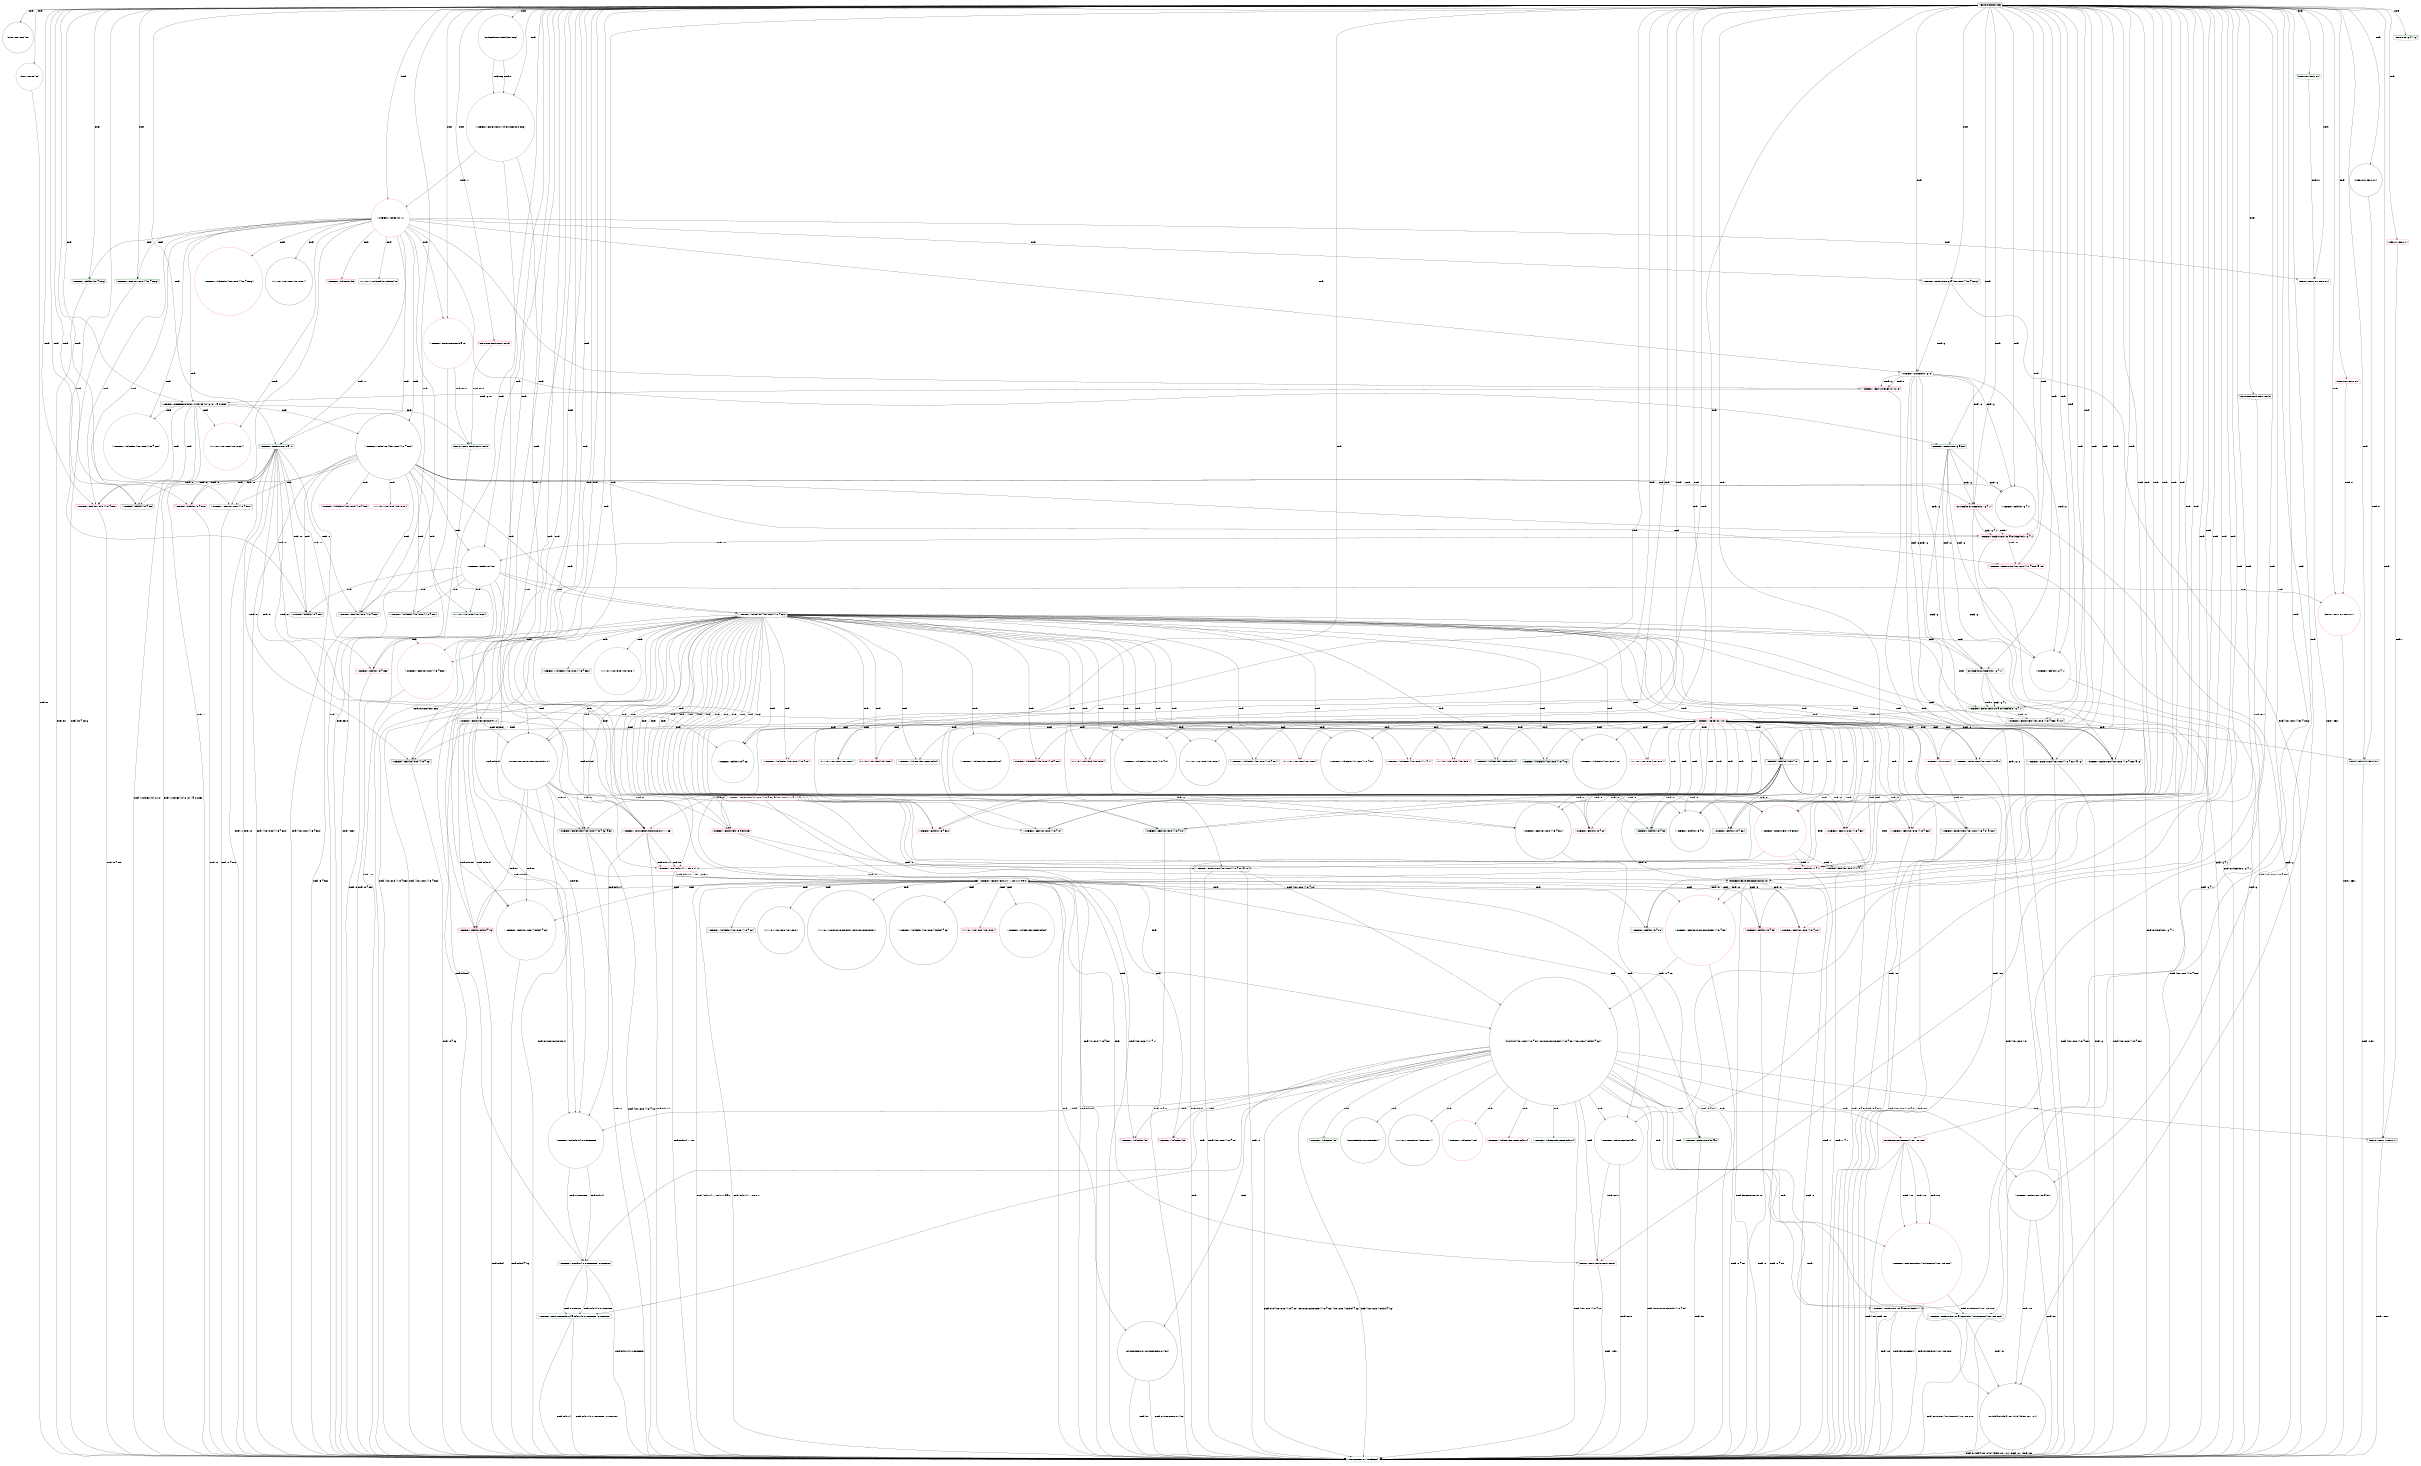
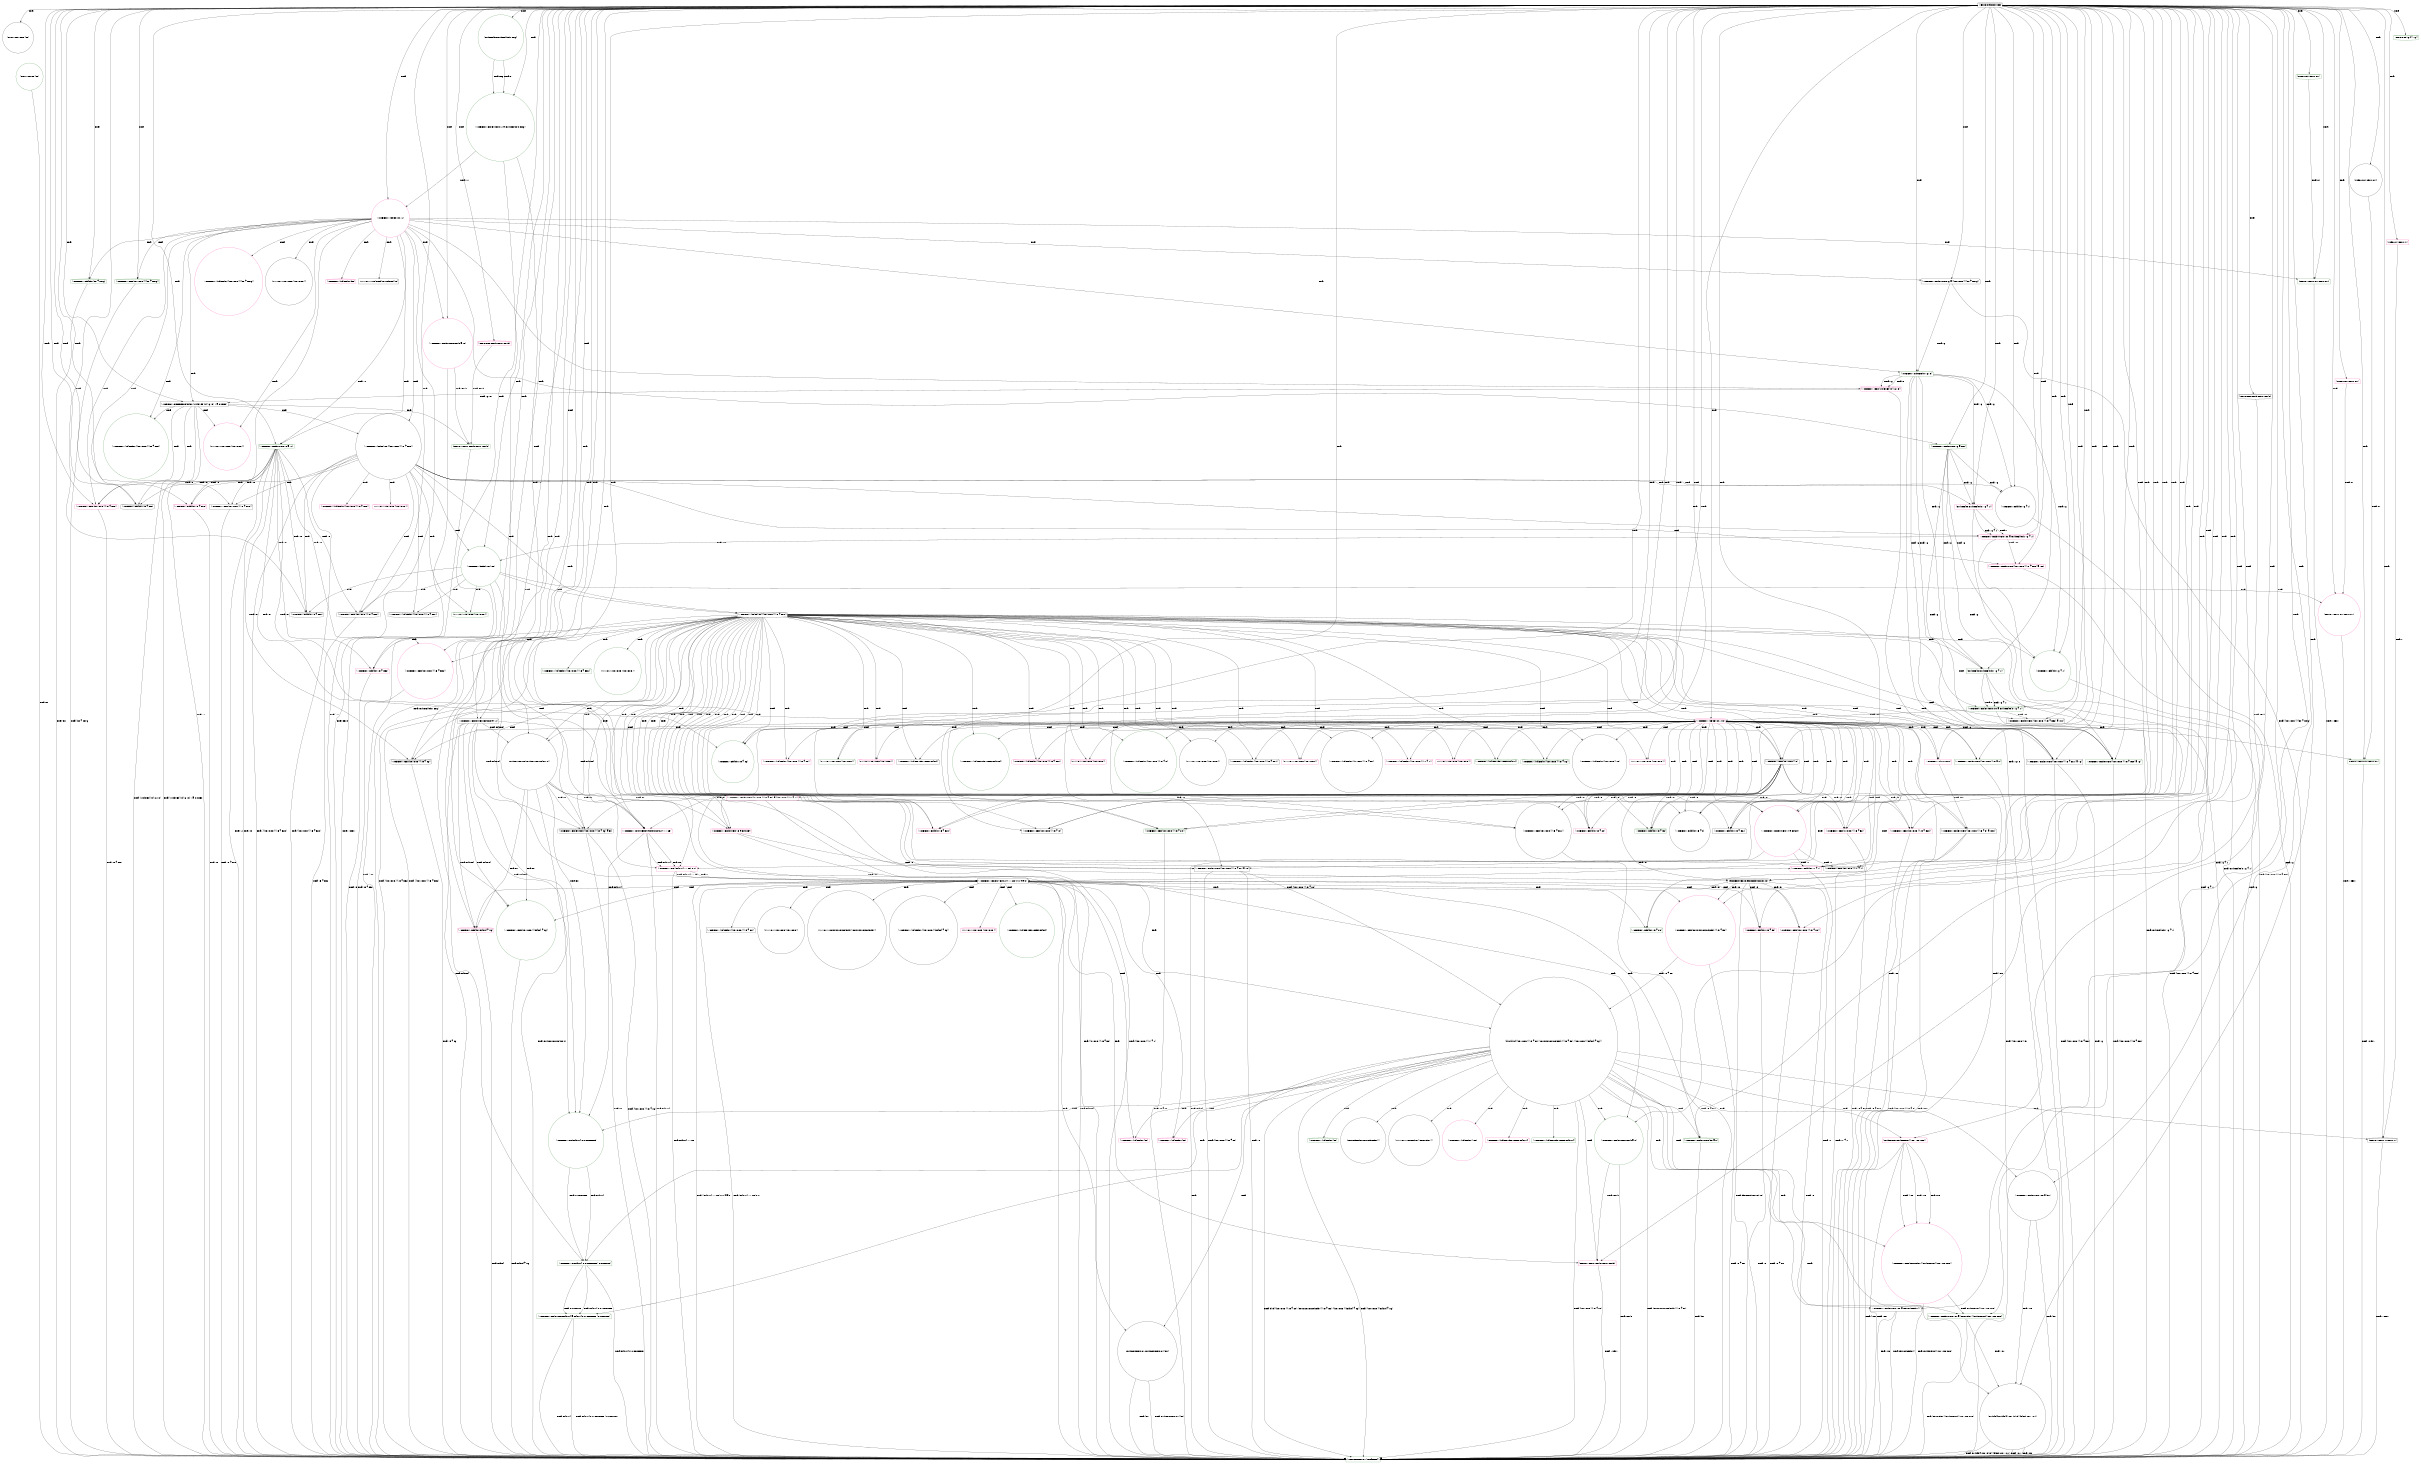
(981, 6) -> none
